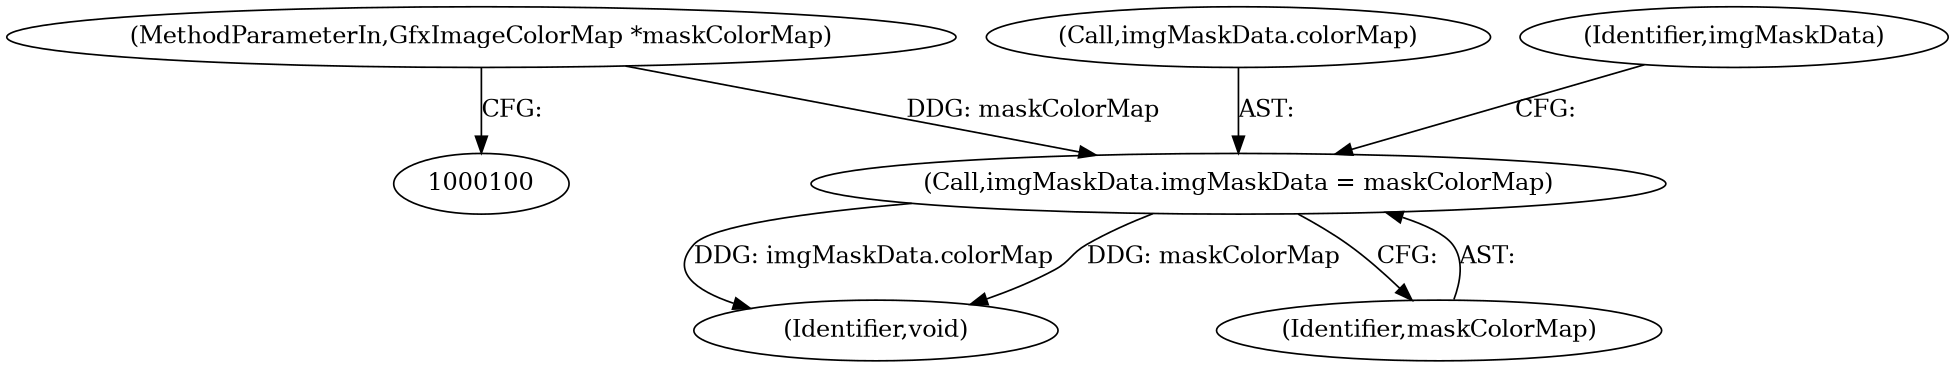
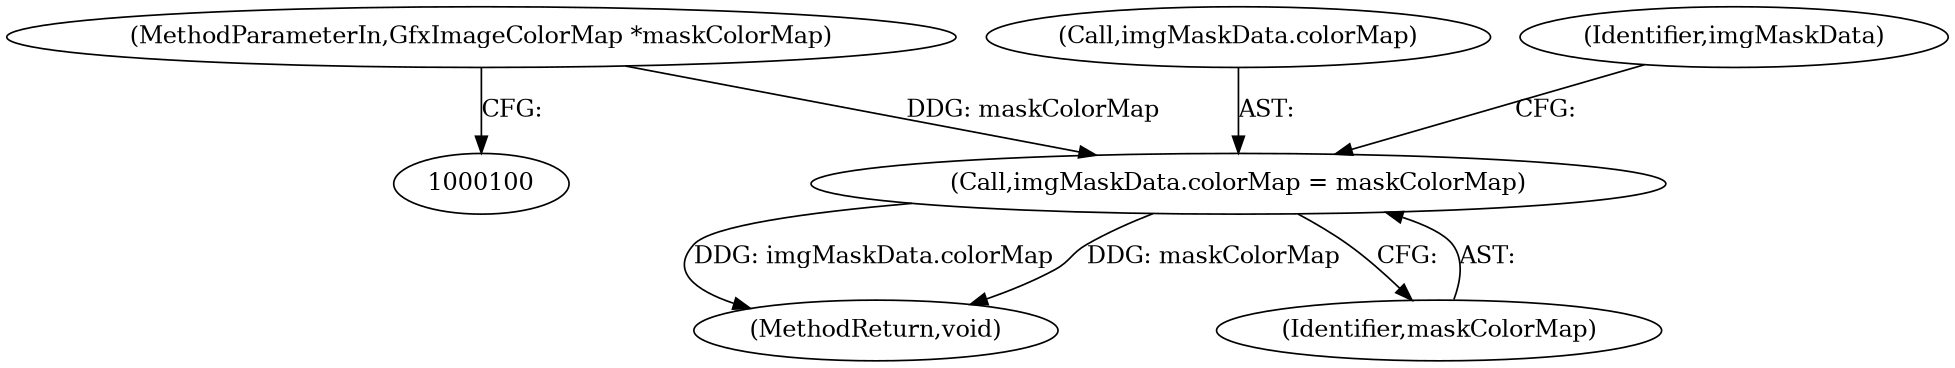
(1238, 184) -> (1238, 184)
(876, 330) -> (876, 330)
